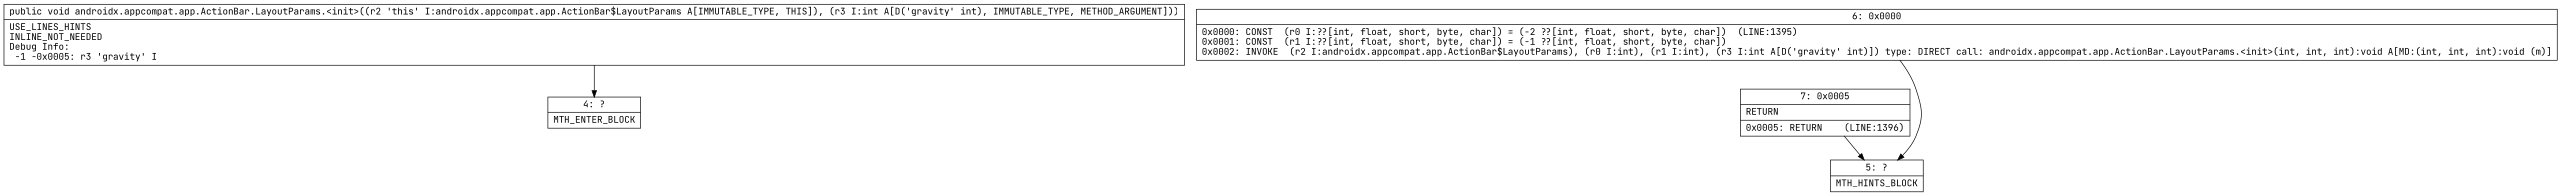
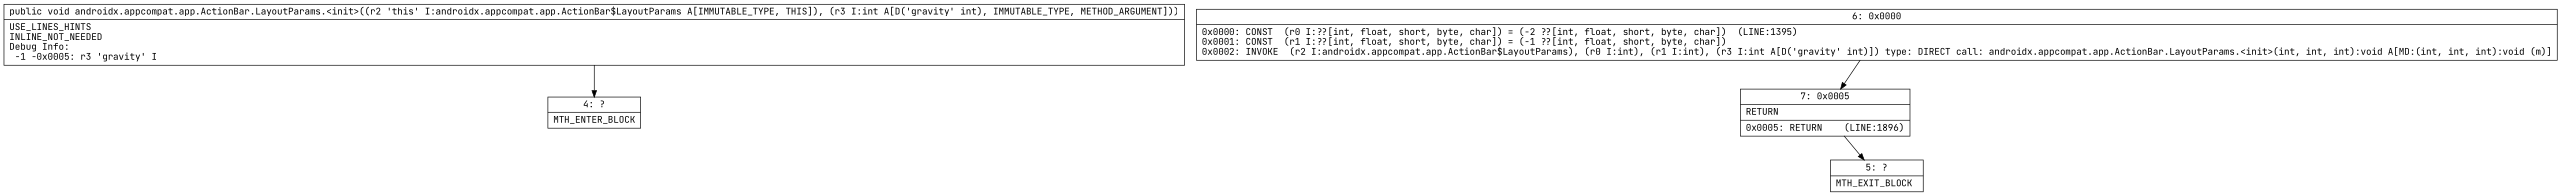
(1921, 108) -> (1852, 72)
(1825, 128) -> (1825, 128)
(1877, 184) -> (1874, 184)
